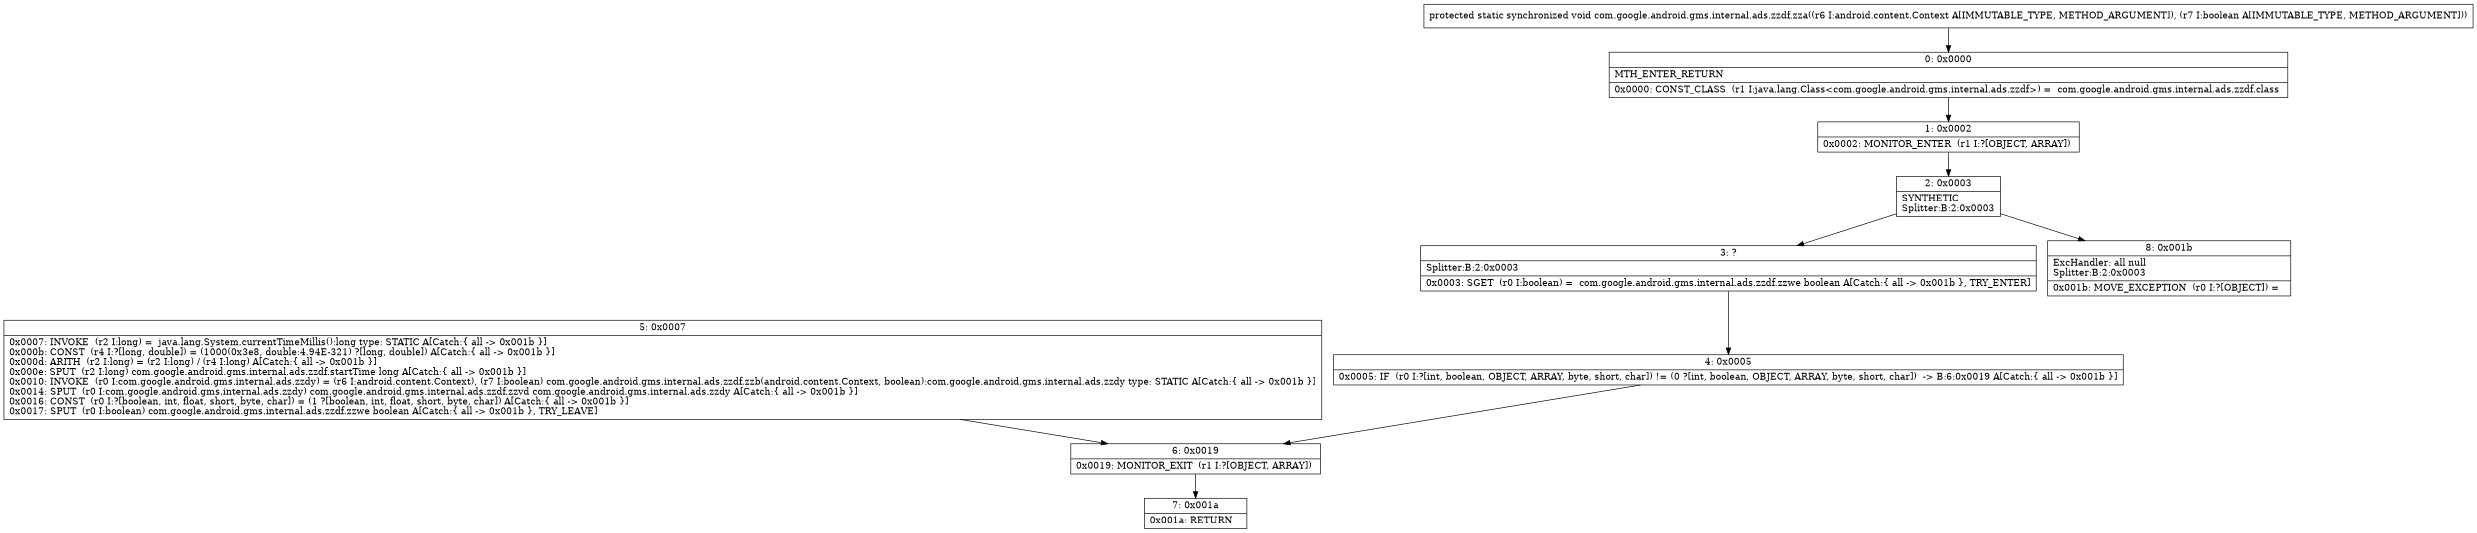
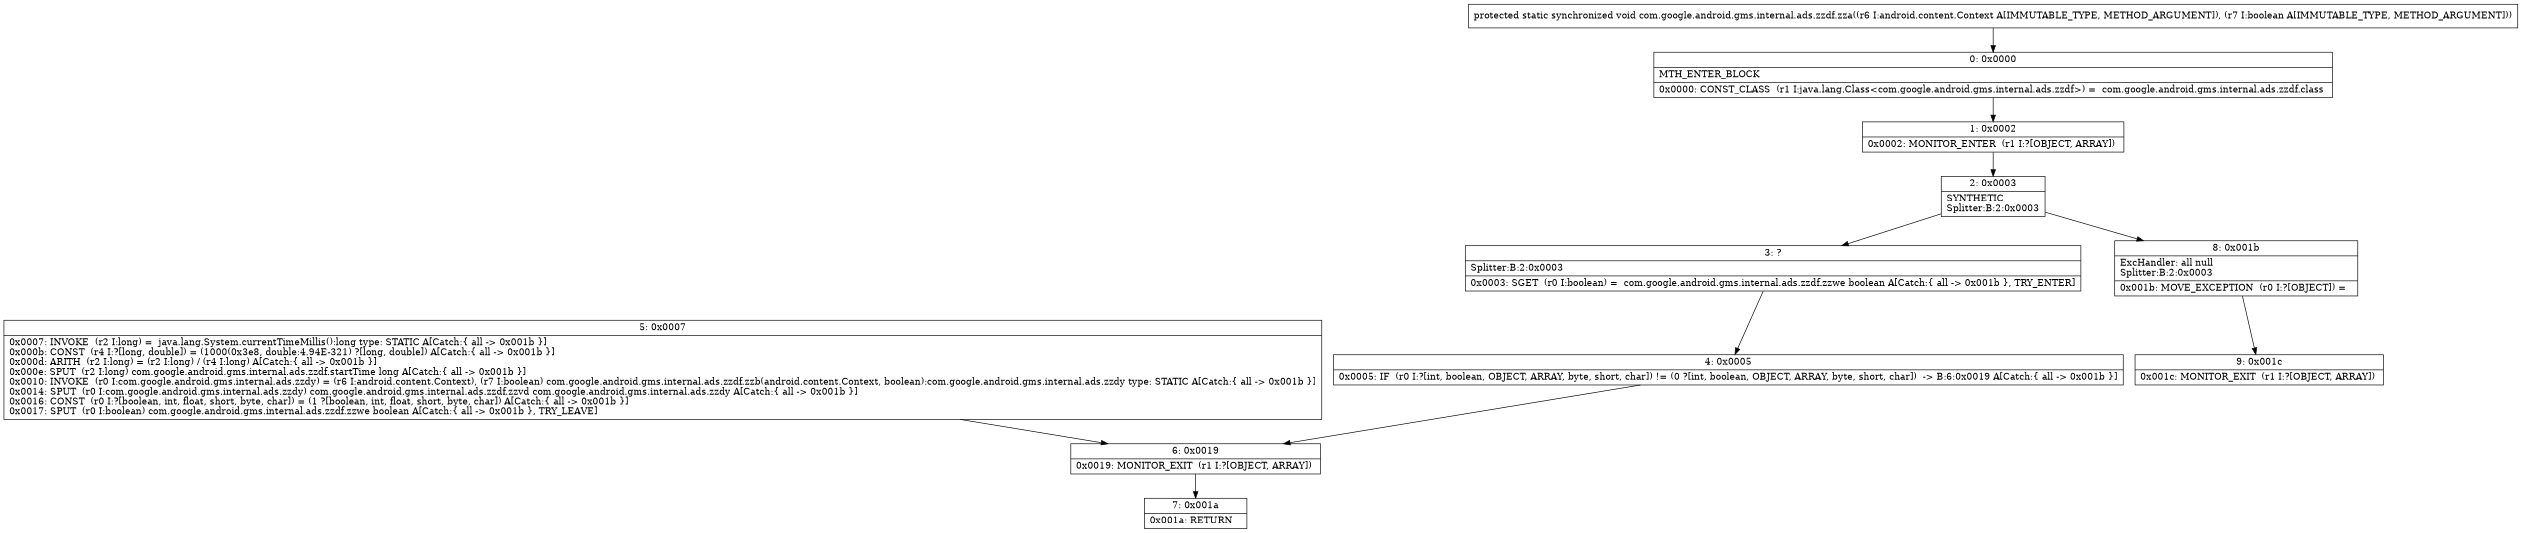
(1669, 75) -> (1710, 75)
none -> (2259, 370)
